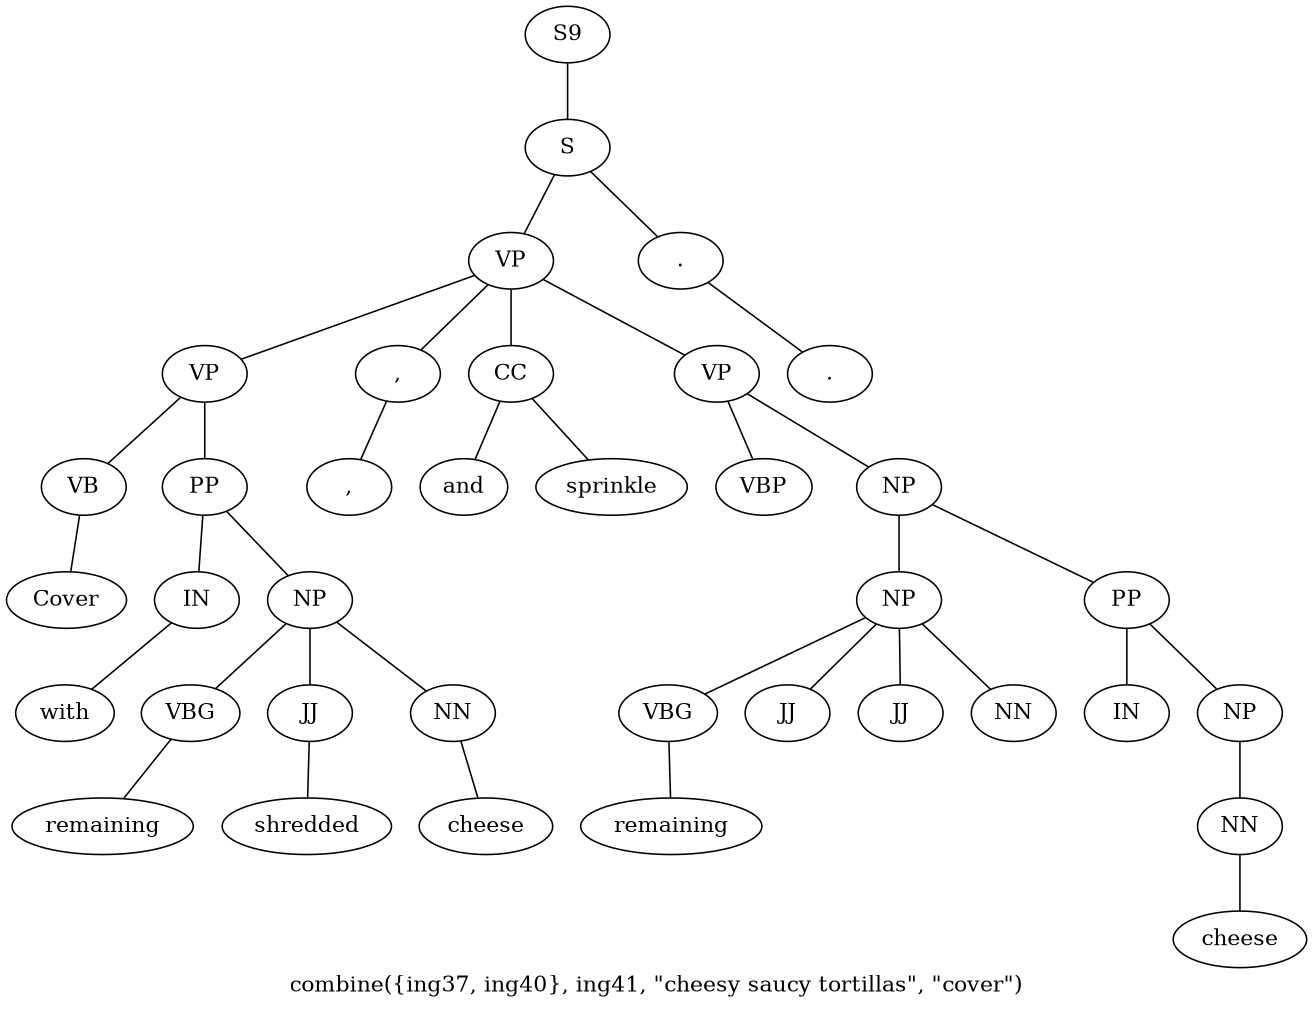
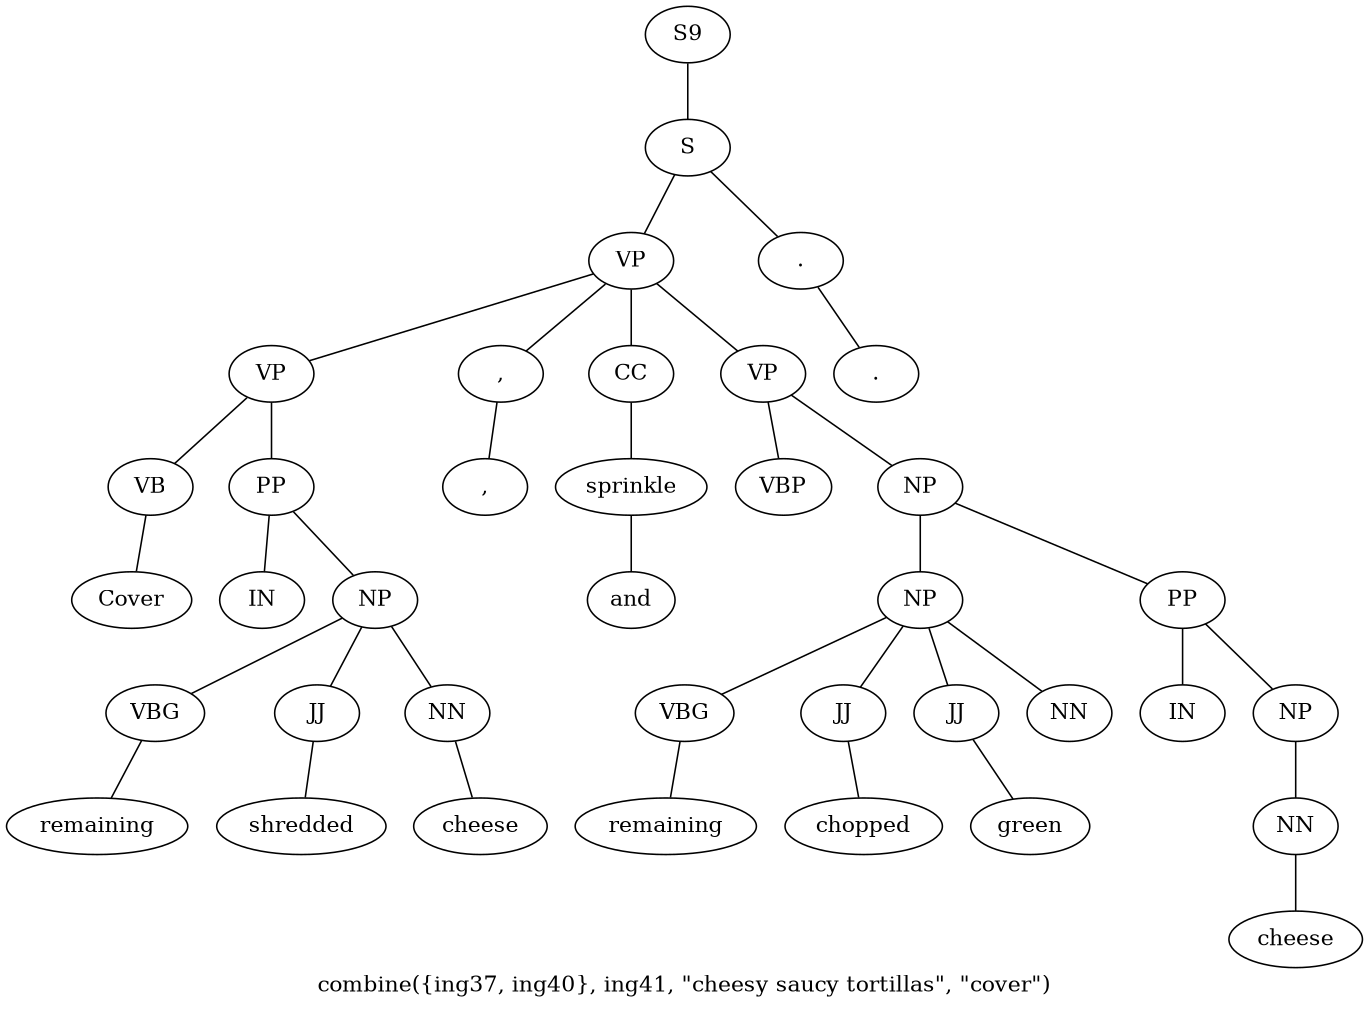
(487, 431) -> (631, 544)
(65, 713) -> none
none -> (864, 826)
none -> (1030, 826)
